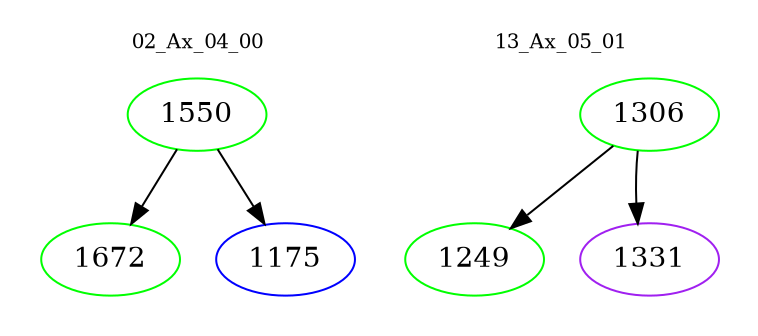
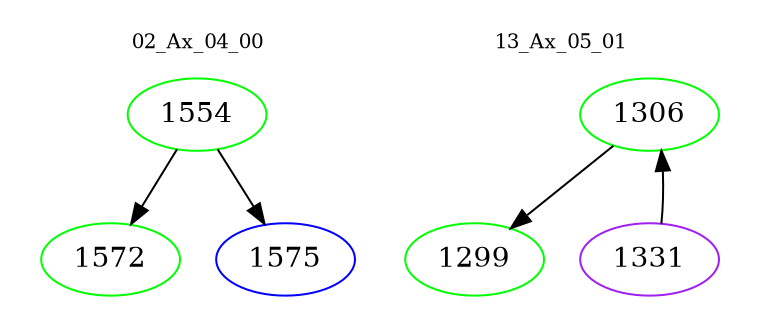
(197, 115) -> (197, 115)
(636, 177) -> (663, 197)
(111, 259) -> (111, 259)
(286, 259) -> (286, 259)
(475, 259) -> (475, 259)
